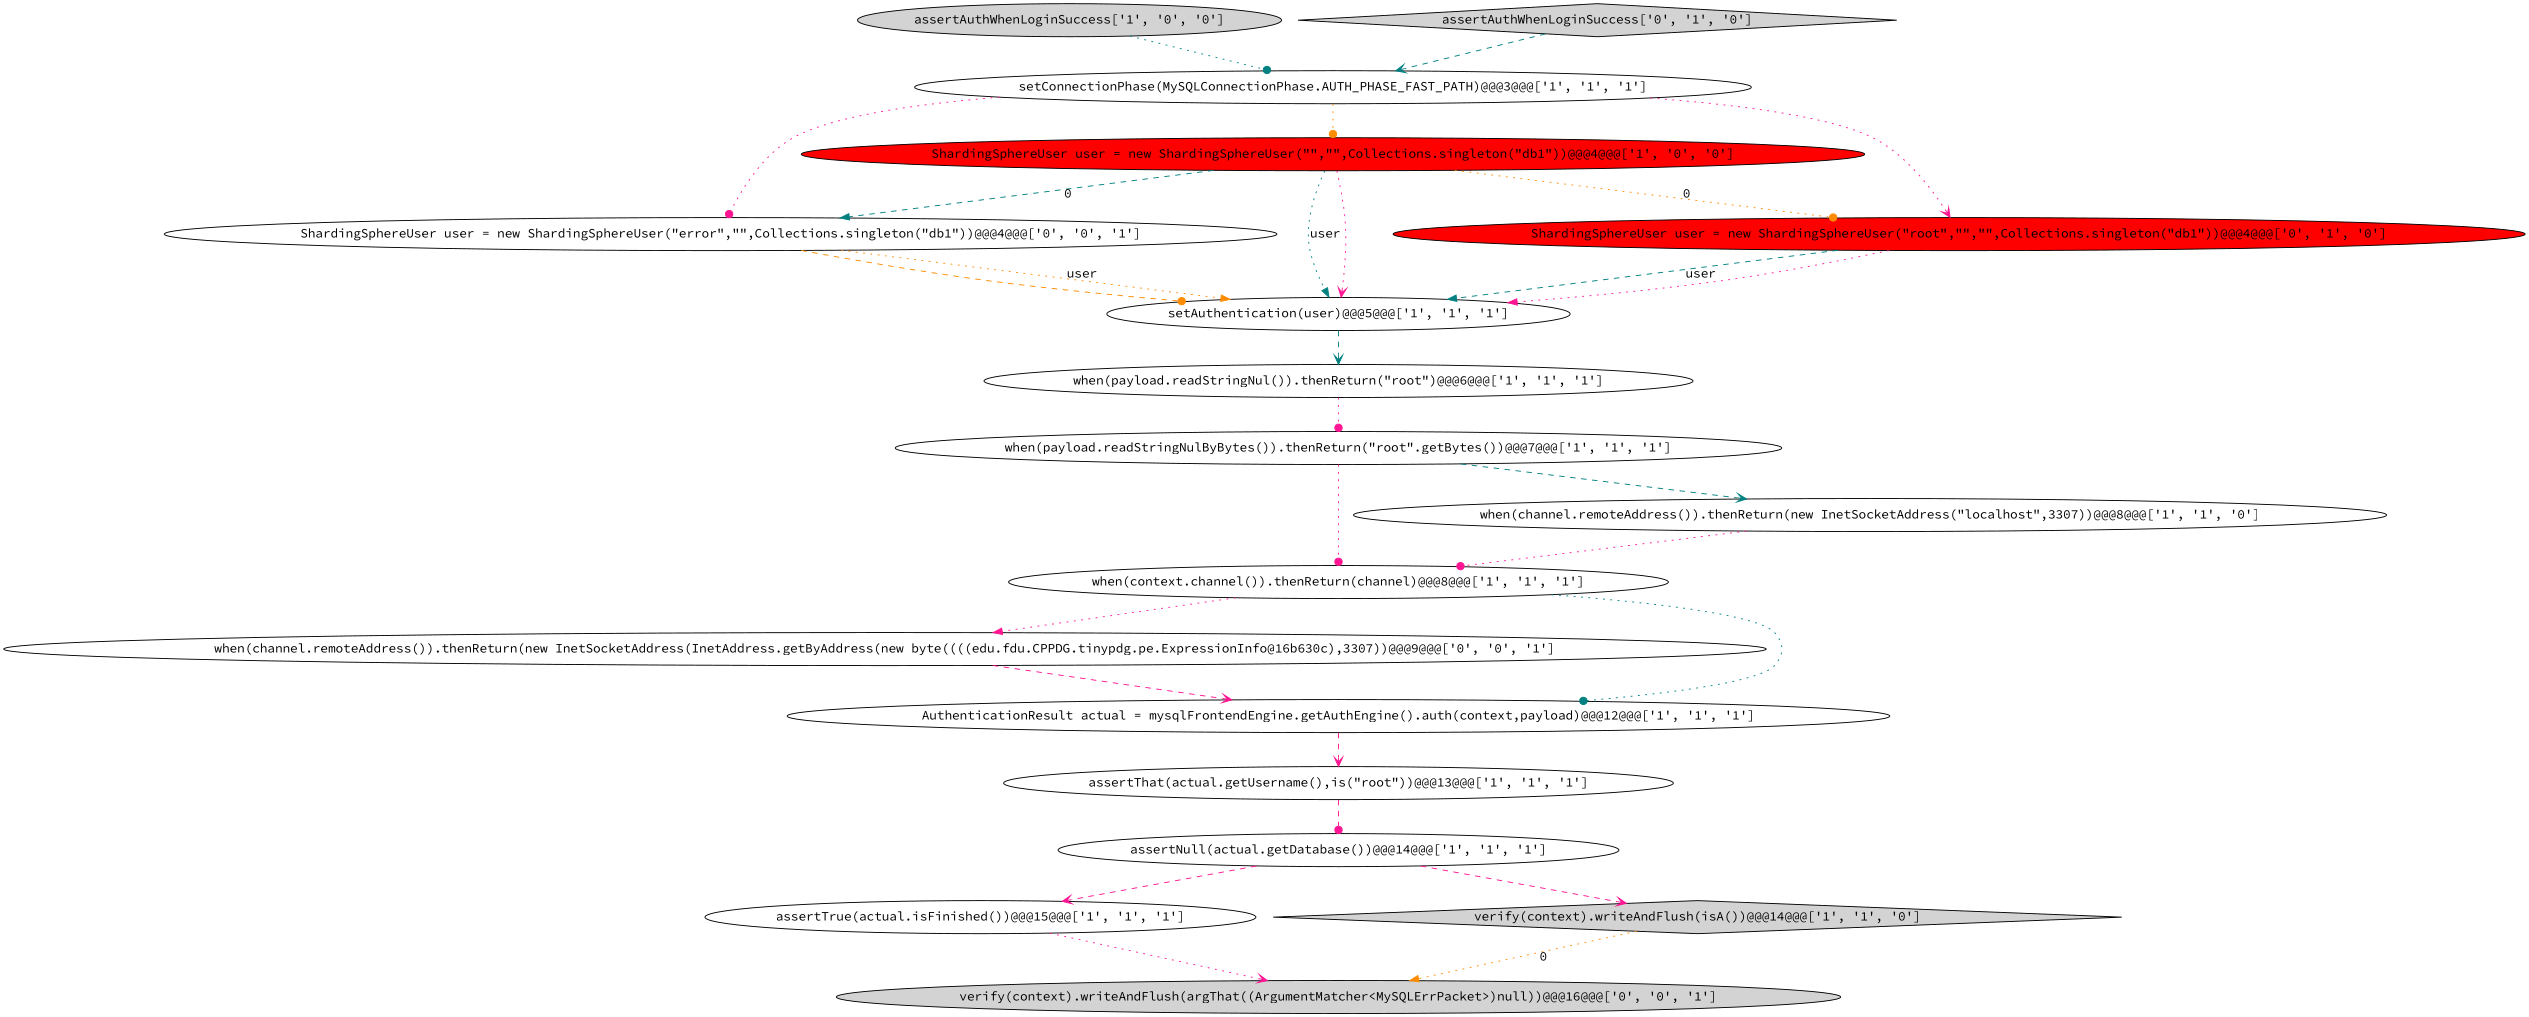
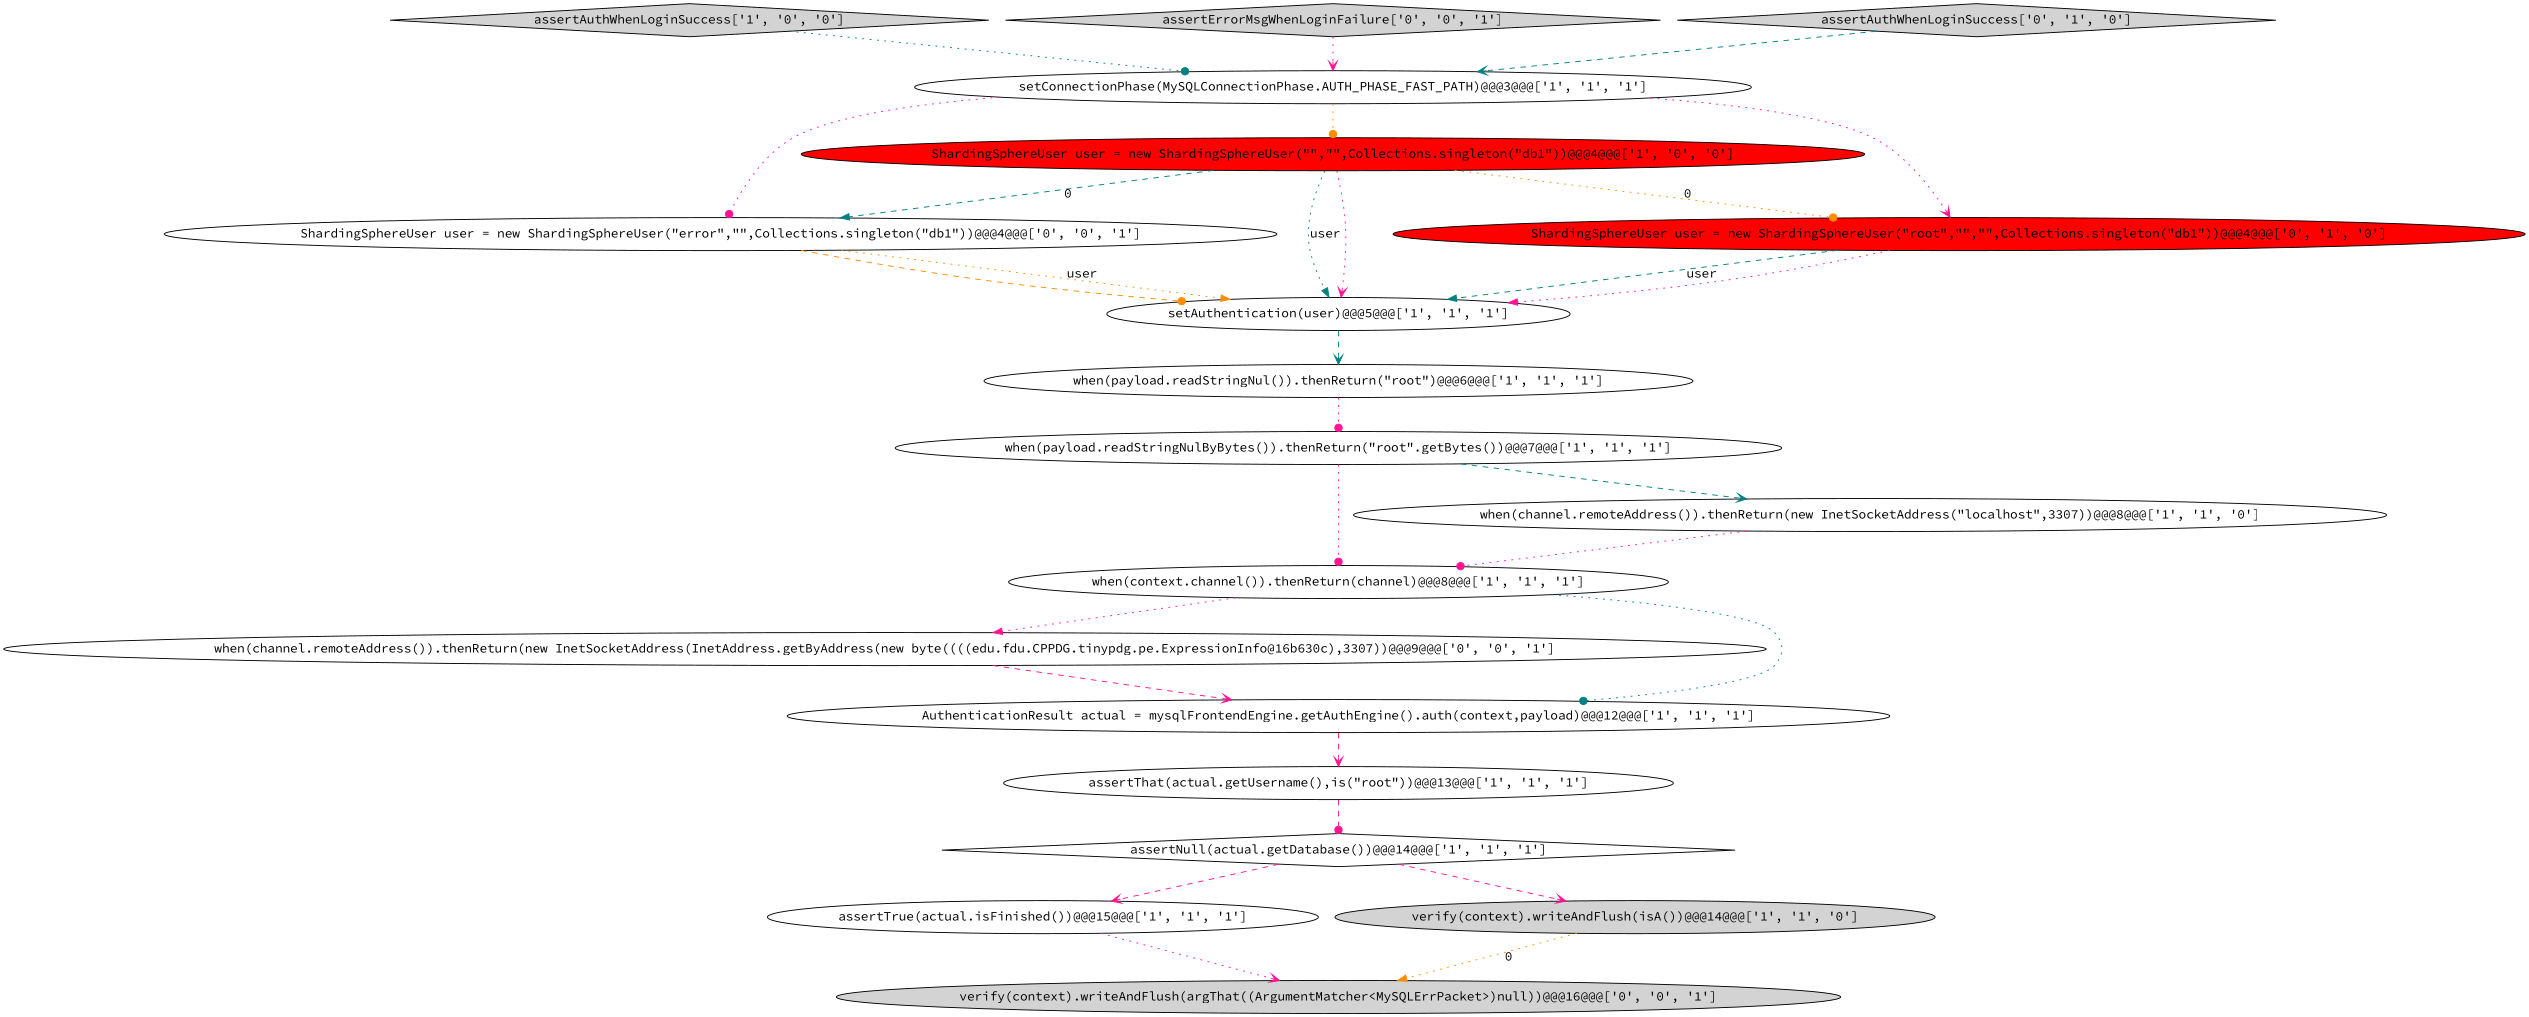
(1070, 20) -> (689, 20)
none -> (1333, 20)
(1339, 850) -> (1339, 850)
(1697, 917) -> (1635, 917)
